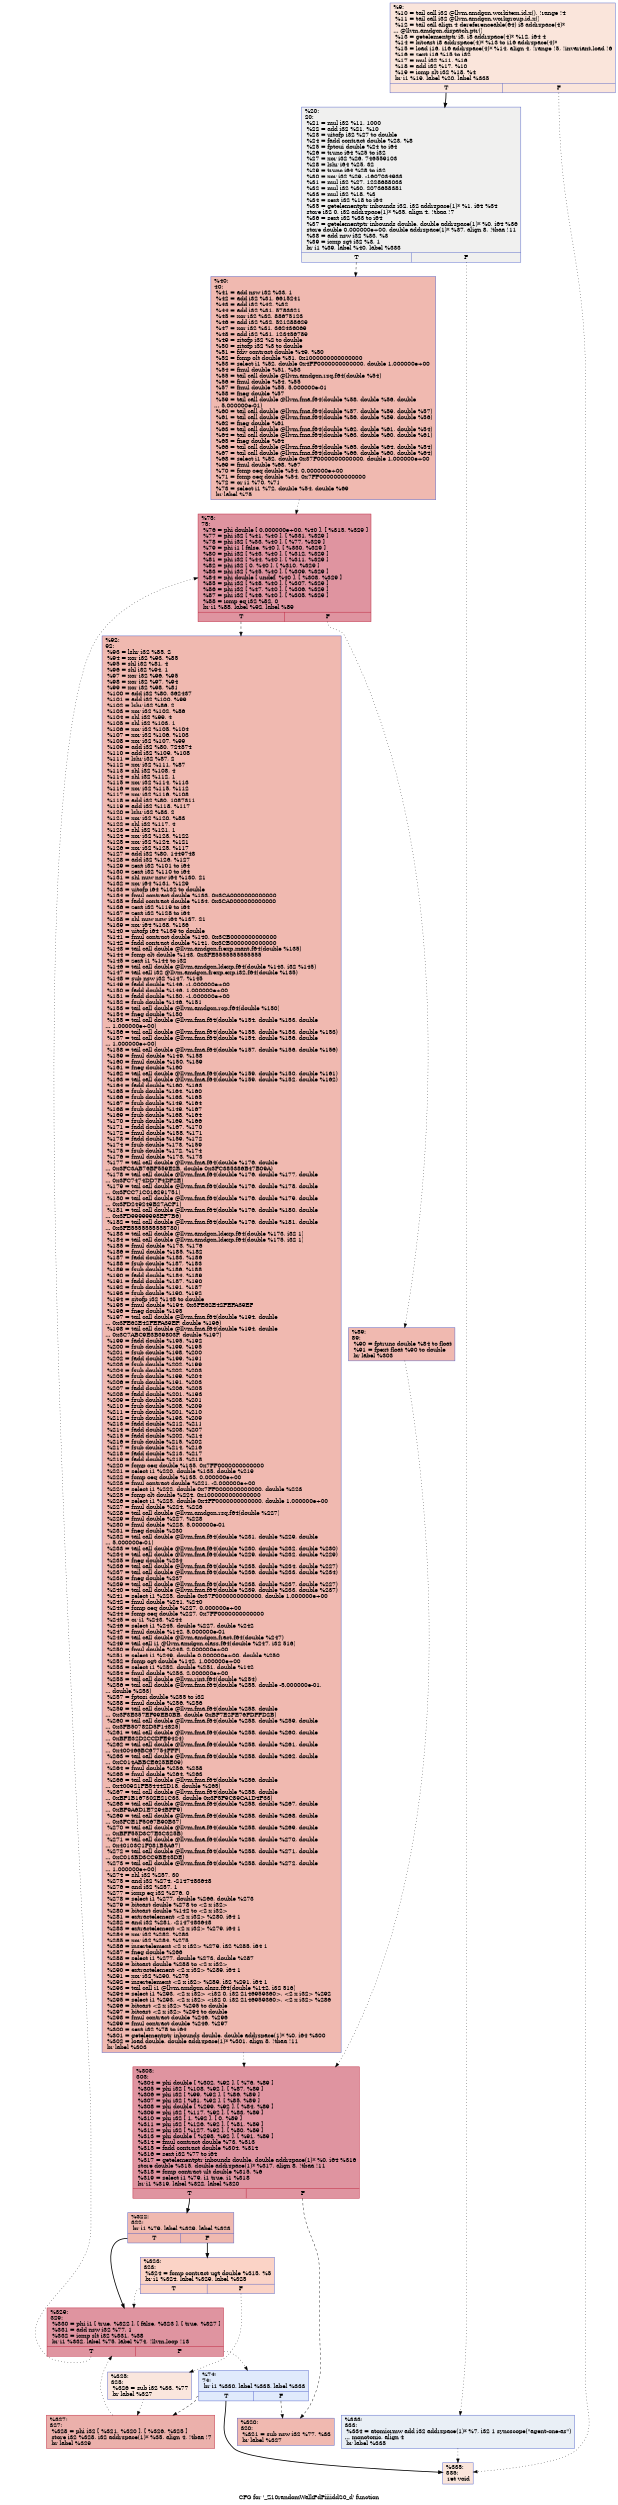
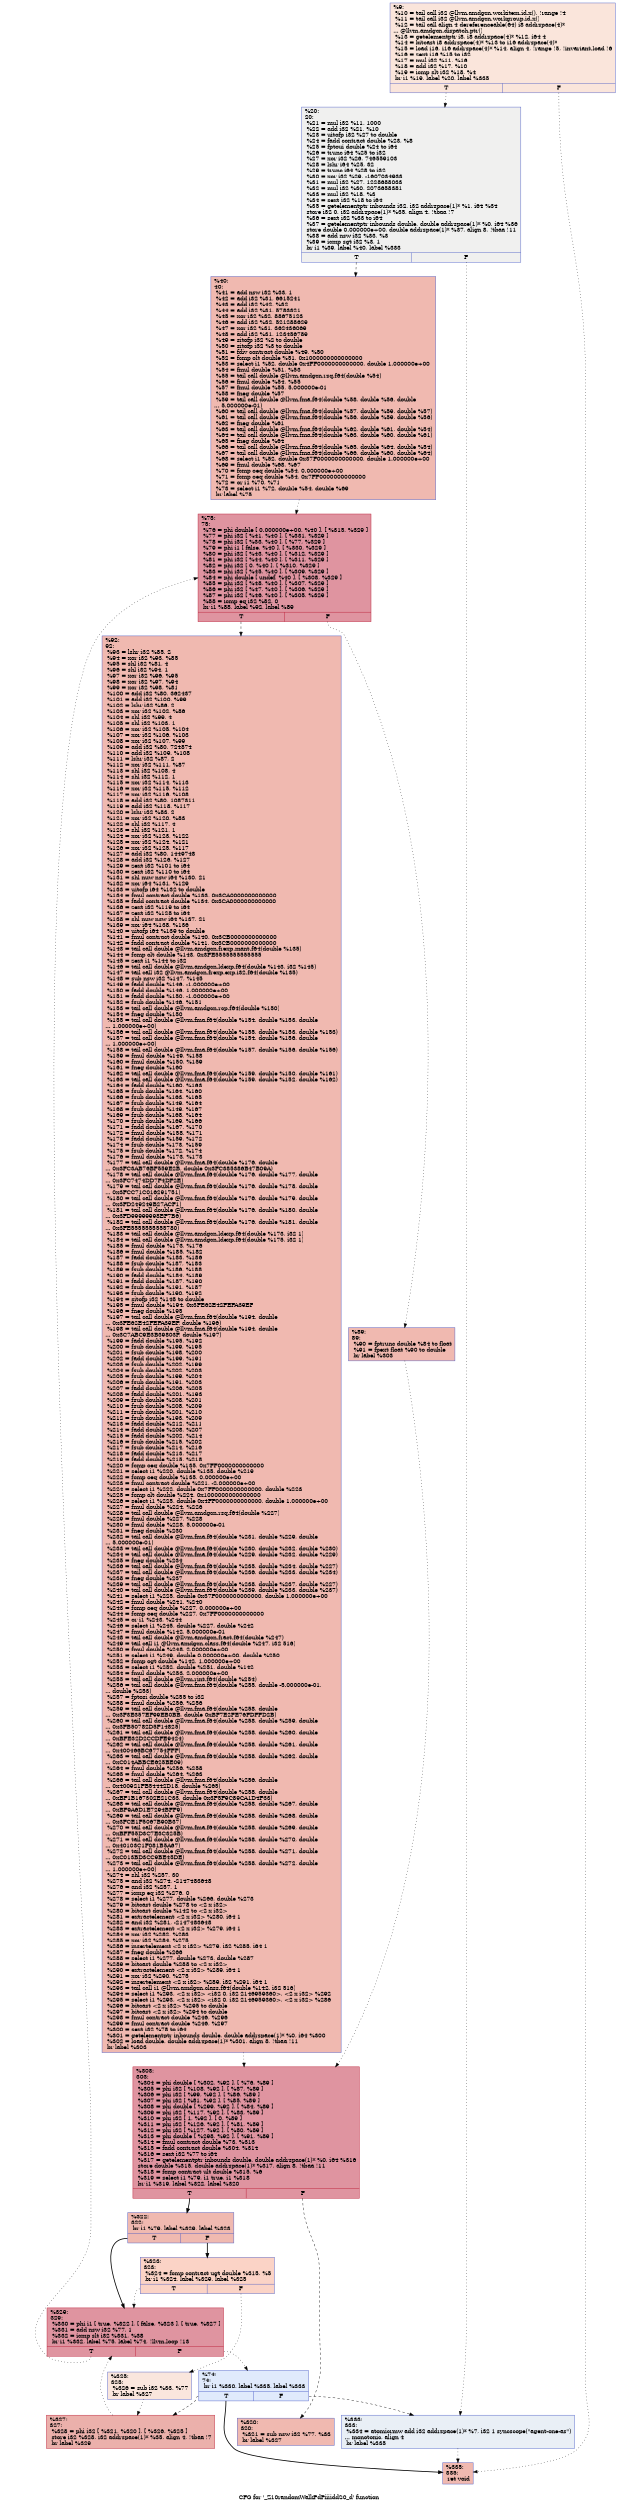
(446, 98) -> (446, 98)
(281, 2408) -> (360, 2402)
(458, 2473) -> (458, 2473)
